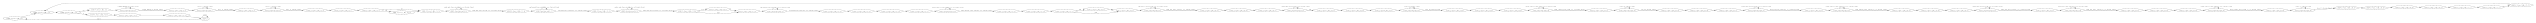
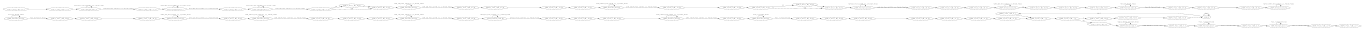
(371, 10) -> none
(1599, 10) -> none
